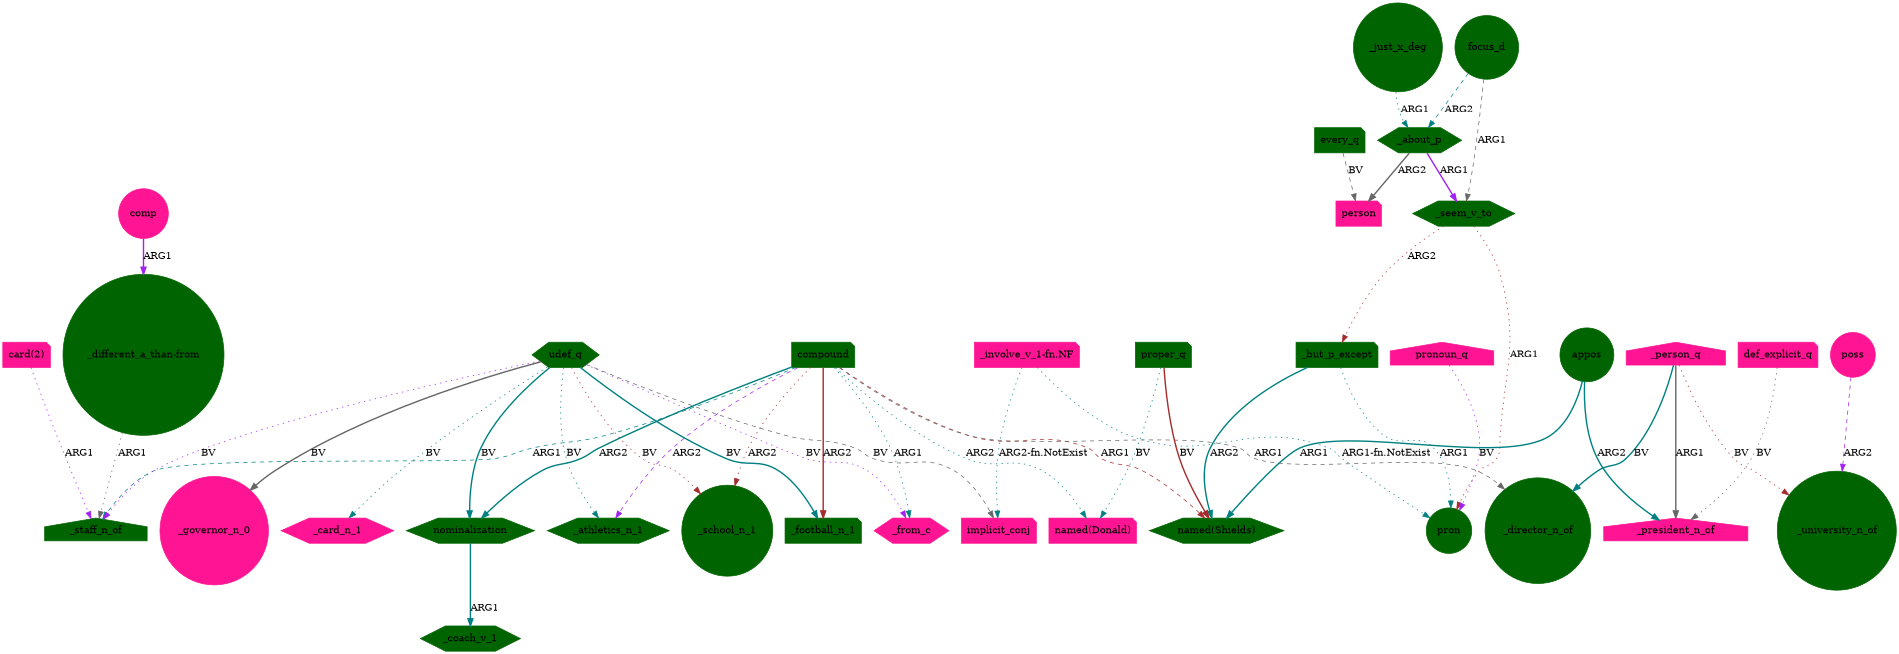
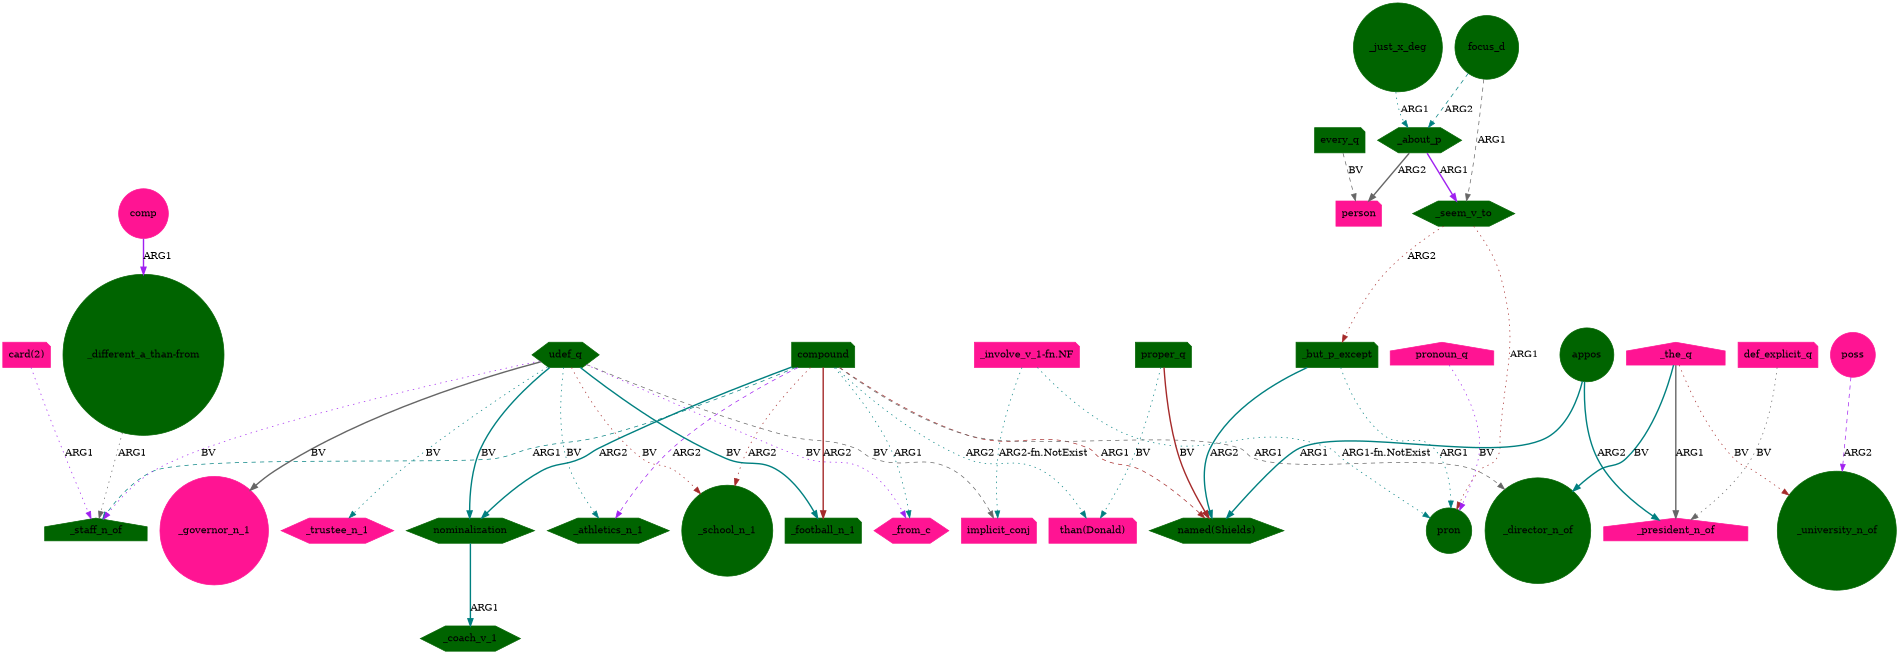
(1676, 355) -> (1676, 355)
(214, 531) -> (214, 531)
(337, 531) -> (337, 531)
(1093, 531) -> (1093, 531)
